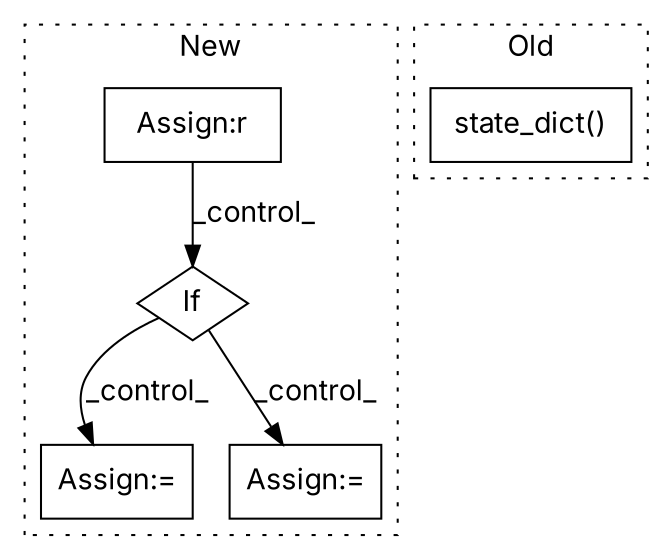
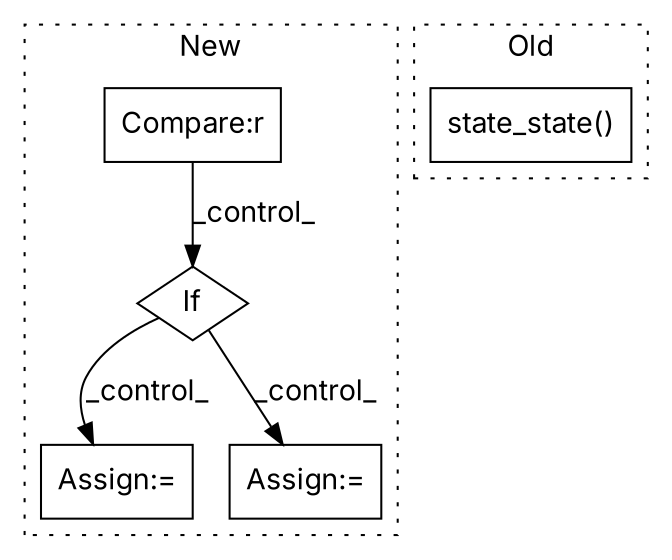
(193, 125) -> (193, 125)
(531, 125) -> (531, 125)
